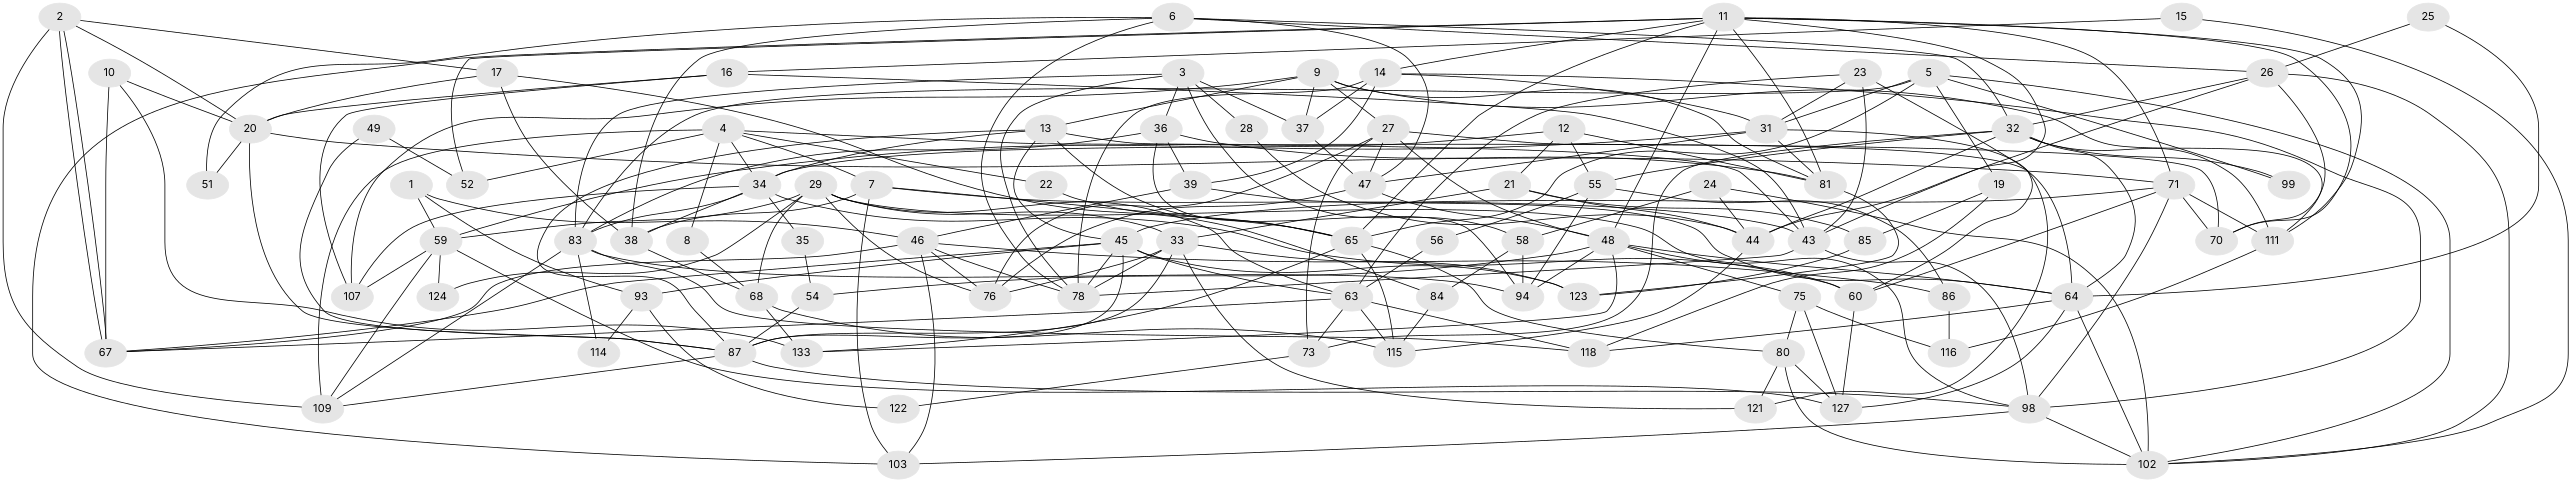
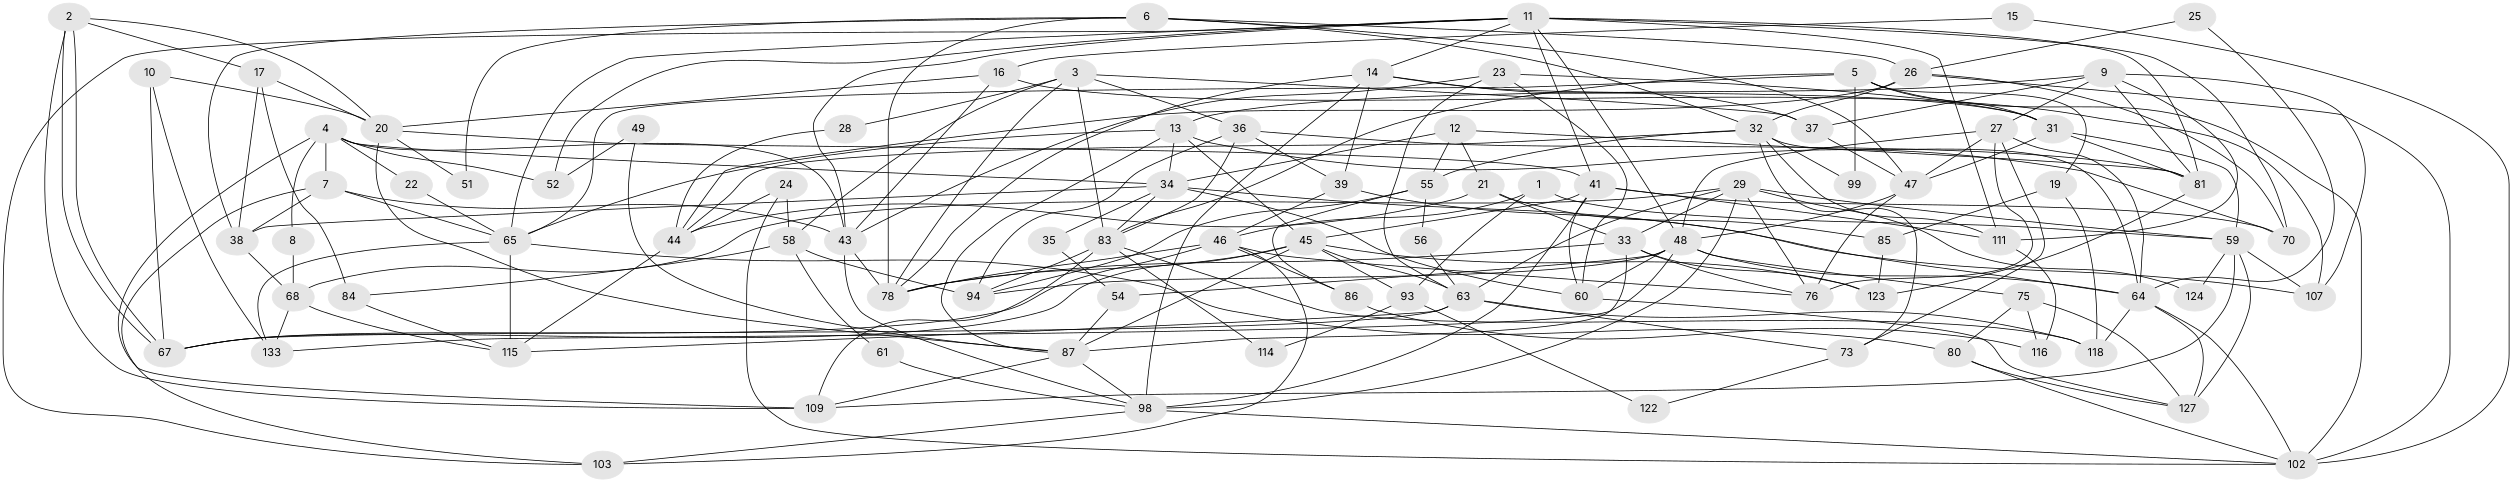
(2174, 185) -> (1595, 185)
none -> (883, 353)
(1755, 409) -> none
